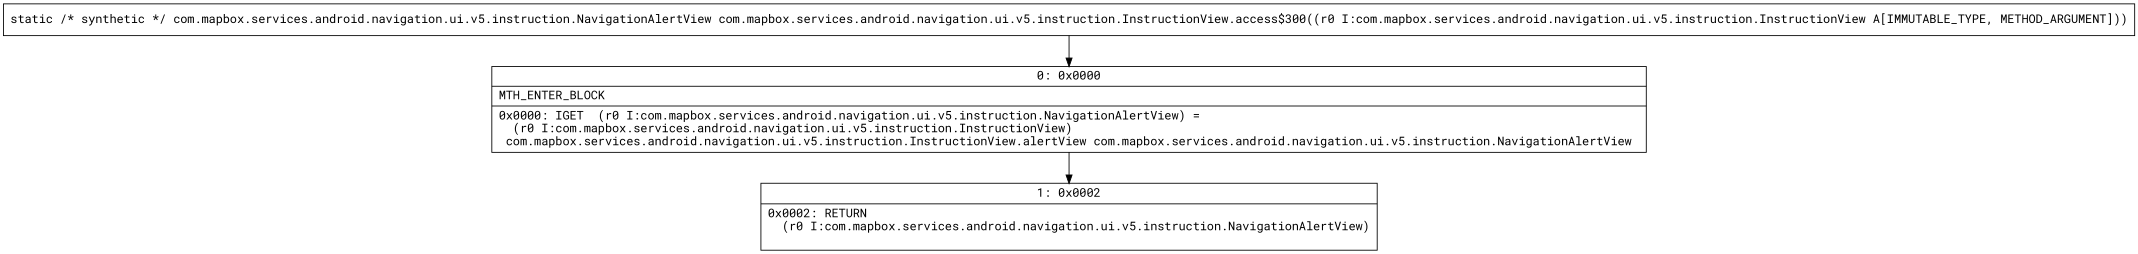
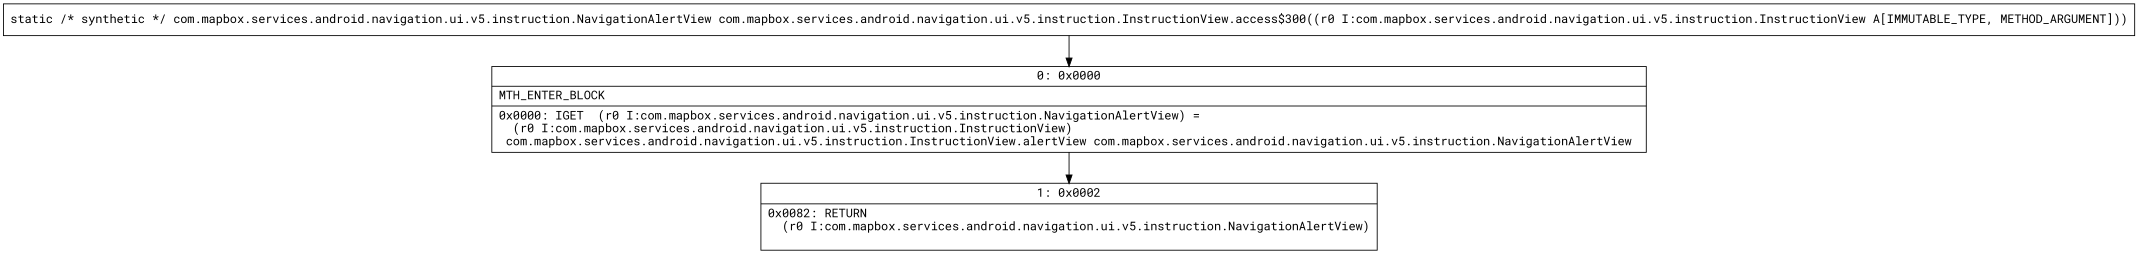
(825, 214) -> (825, 214)
